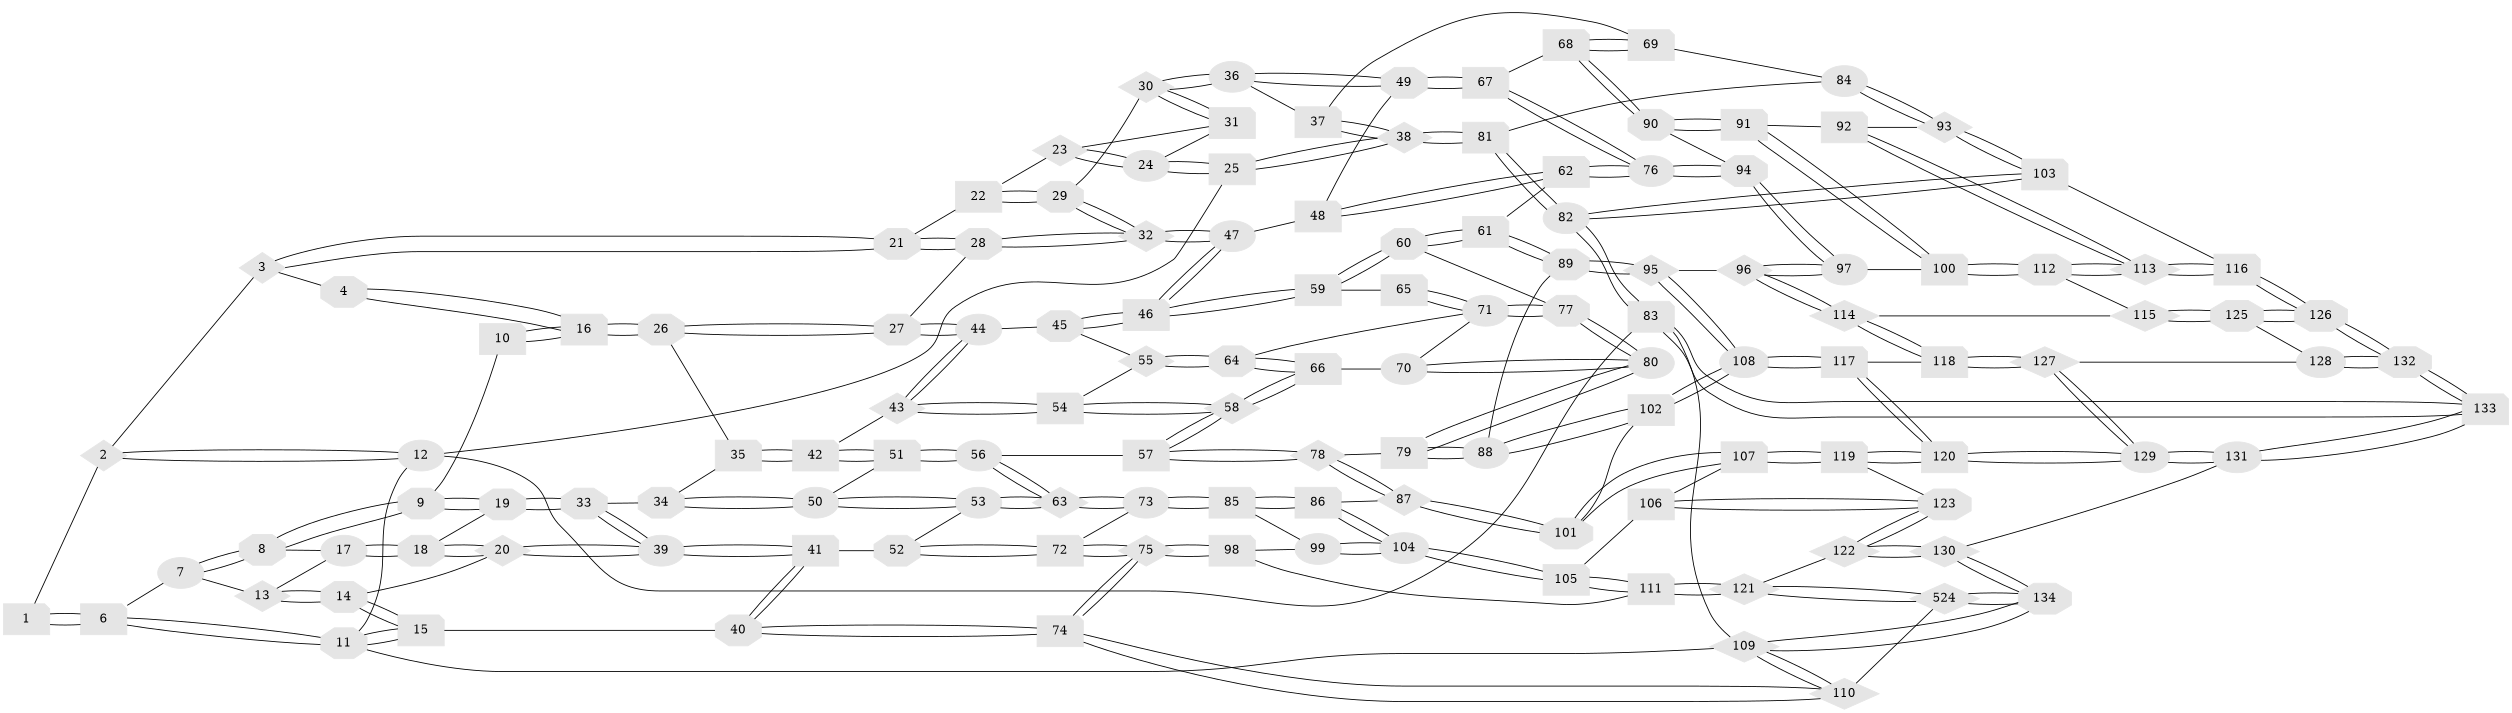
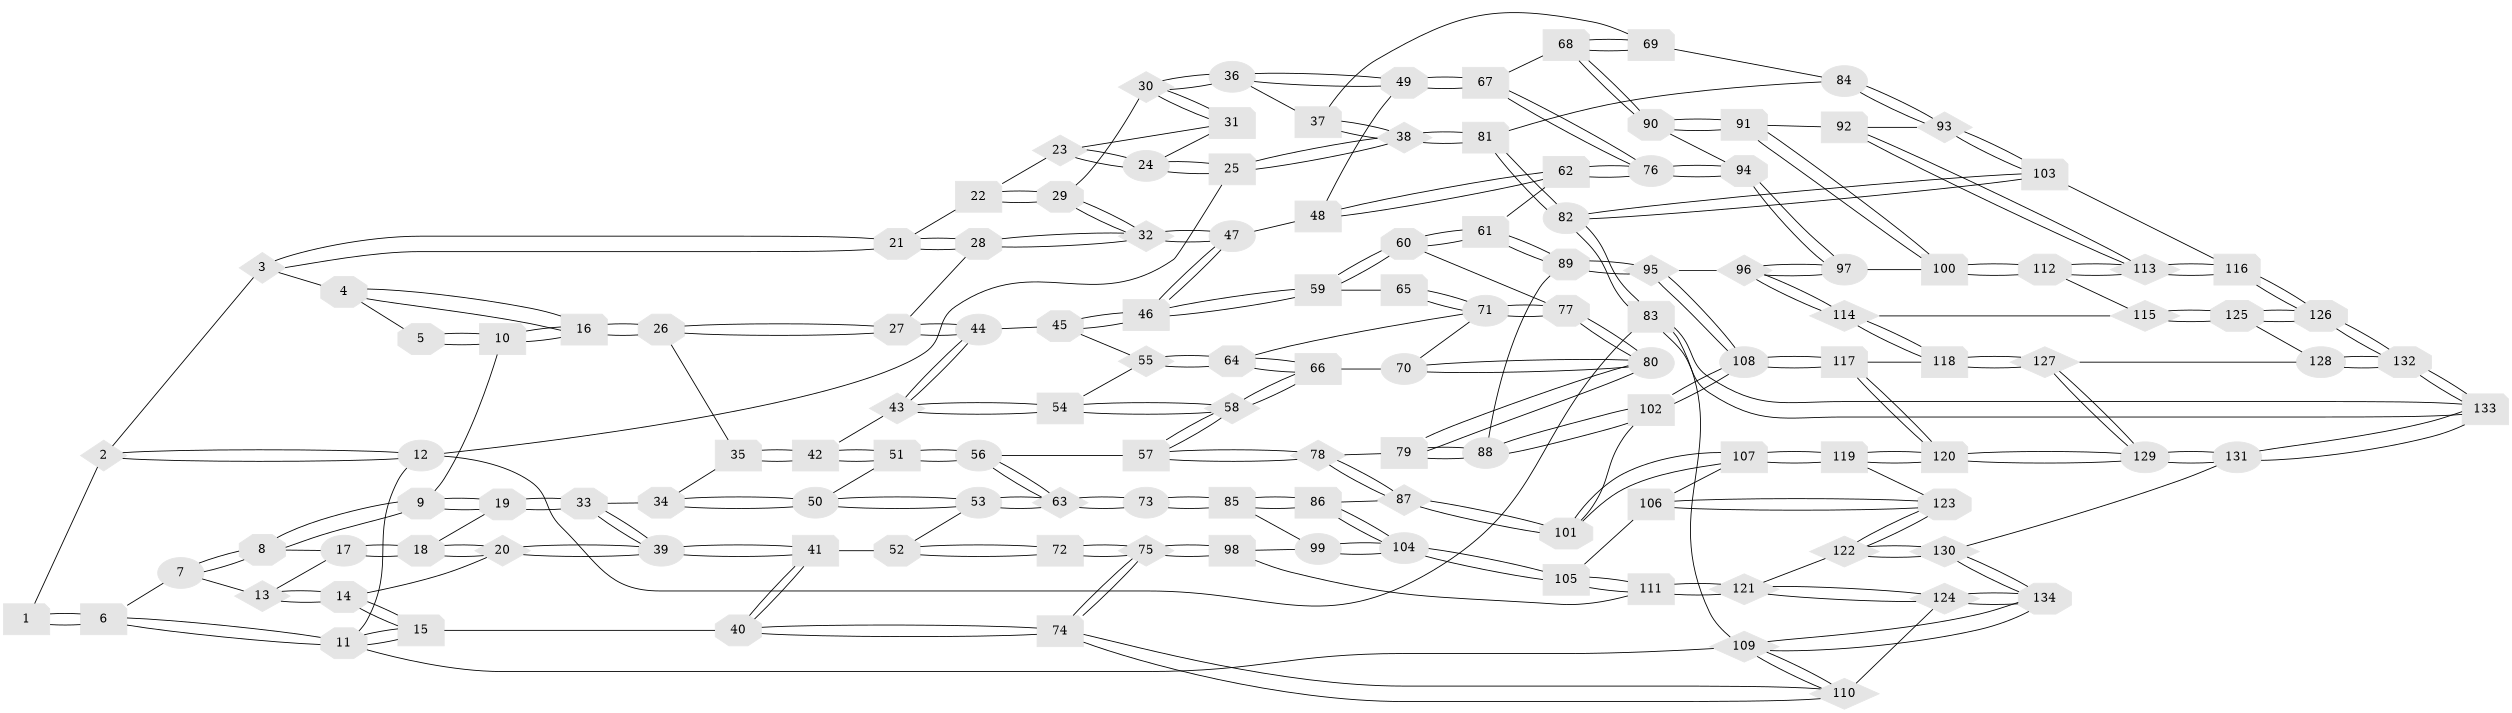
none -> (421, 339)
(1106, 525) -> none
(1945, 599) -> (1945, 599)
